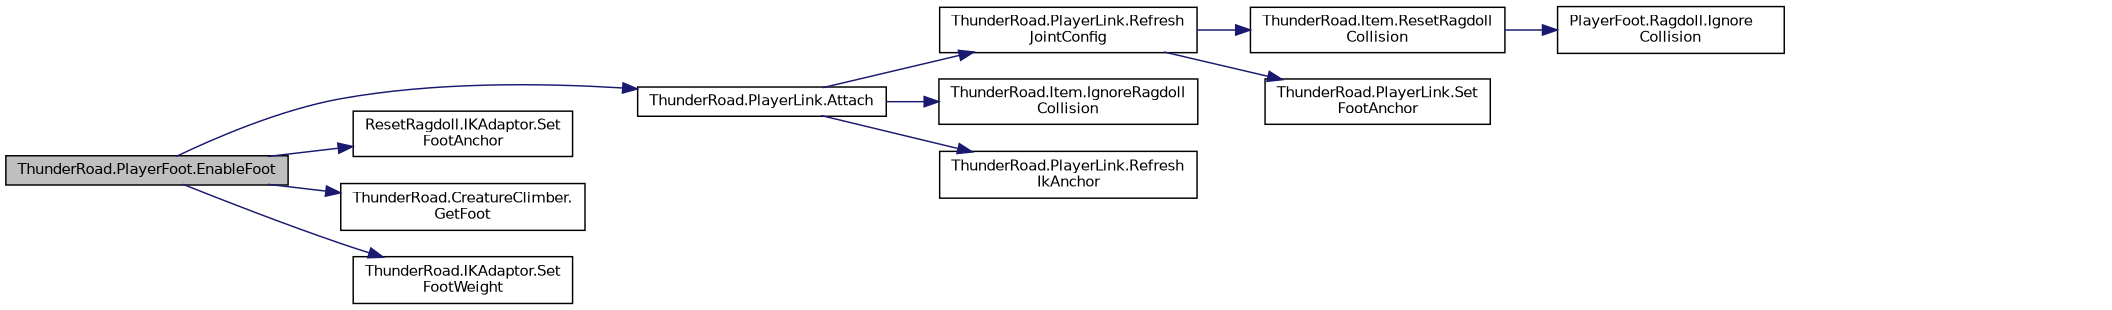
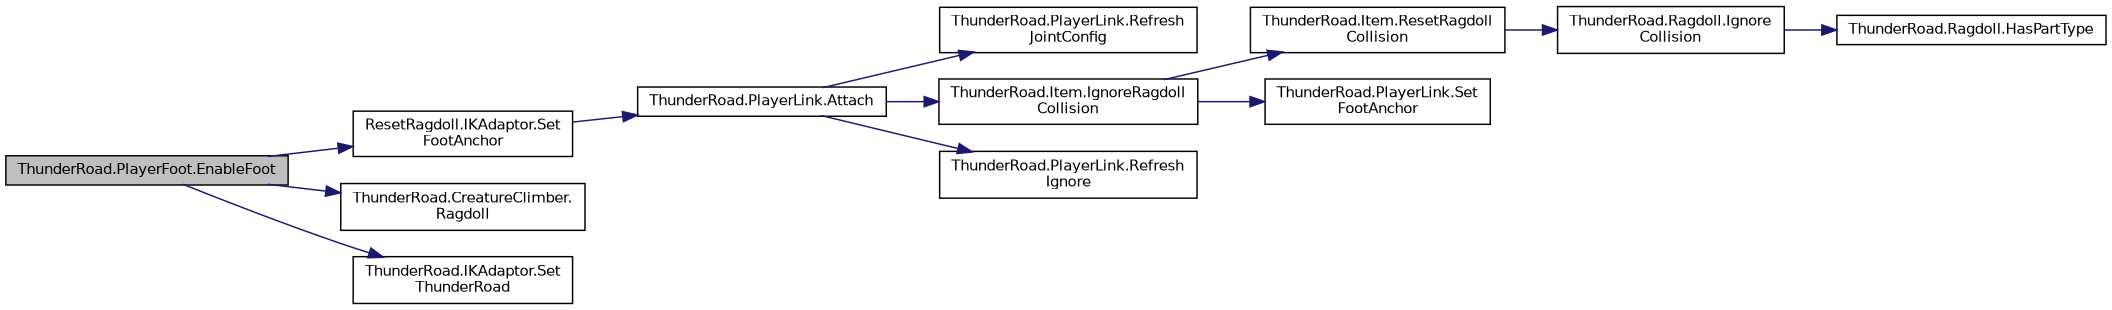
(1216, 30) -> (1216, 67)
(1671, 30) -> (1671, 30)
none -> (1971, 30)
(1216, 64) -> (1224, 102)
(394, 91) -> (598, 119)
(1068, 175) -> (1068, 175)
(463, 207) -> (463, 207)
(463, 280) -> (463, 280)
